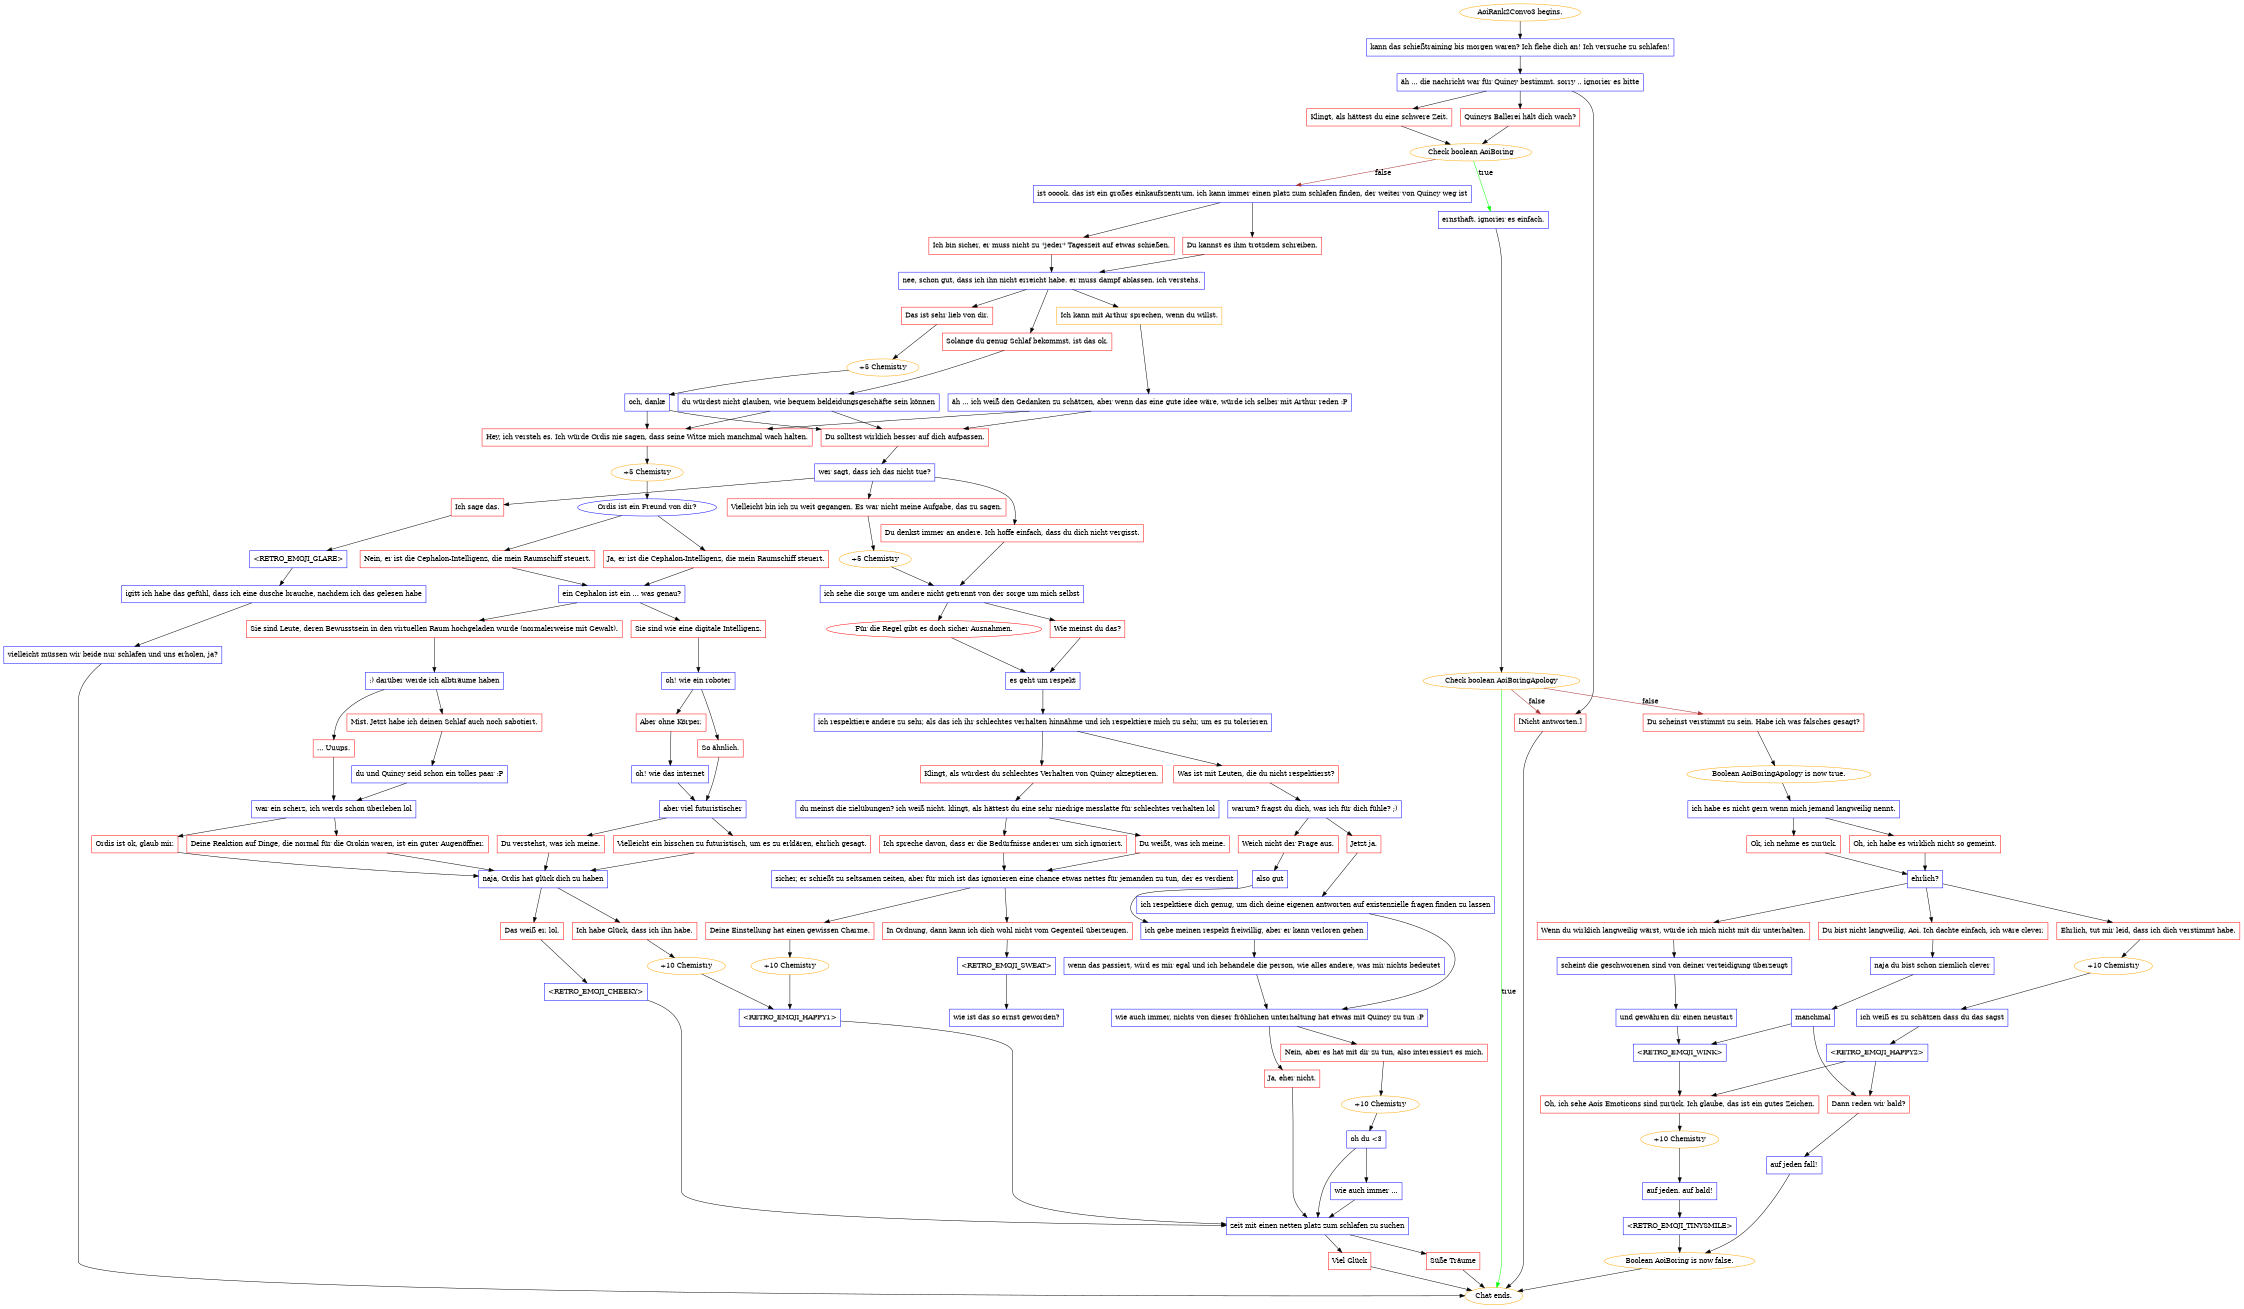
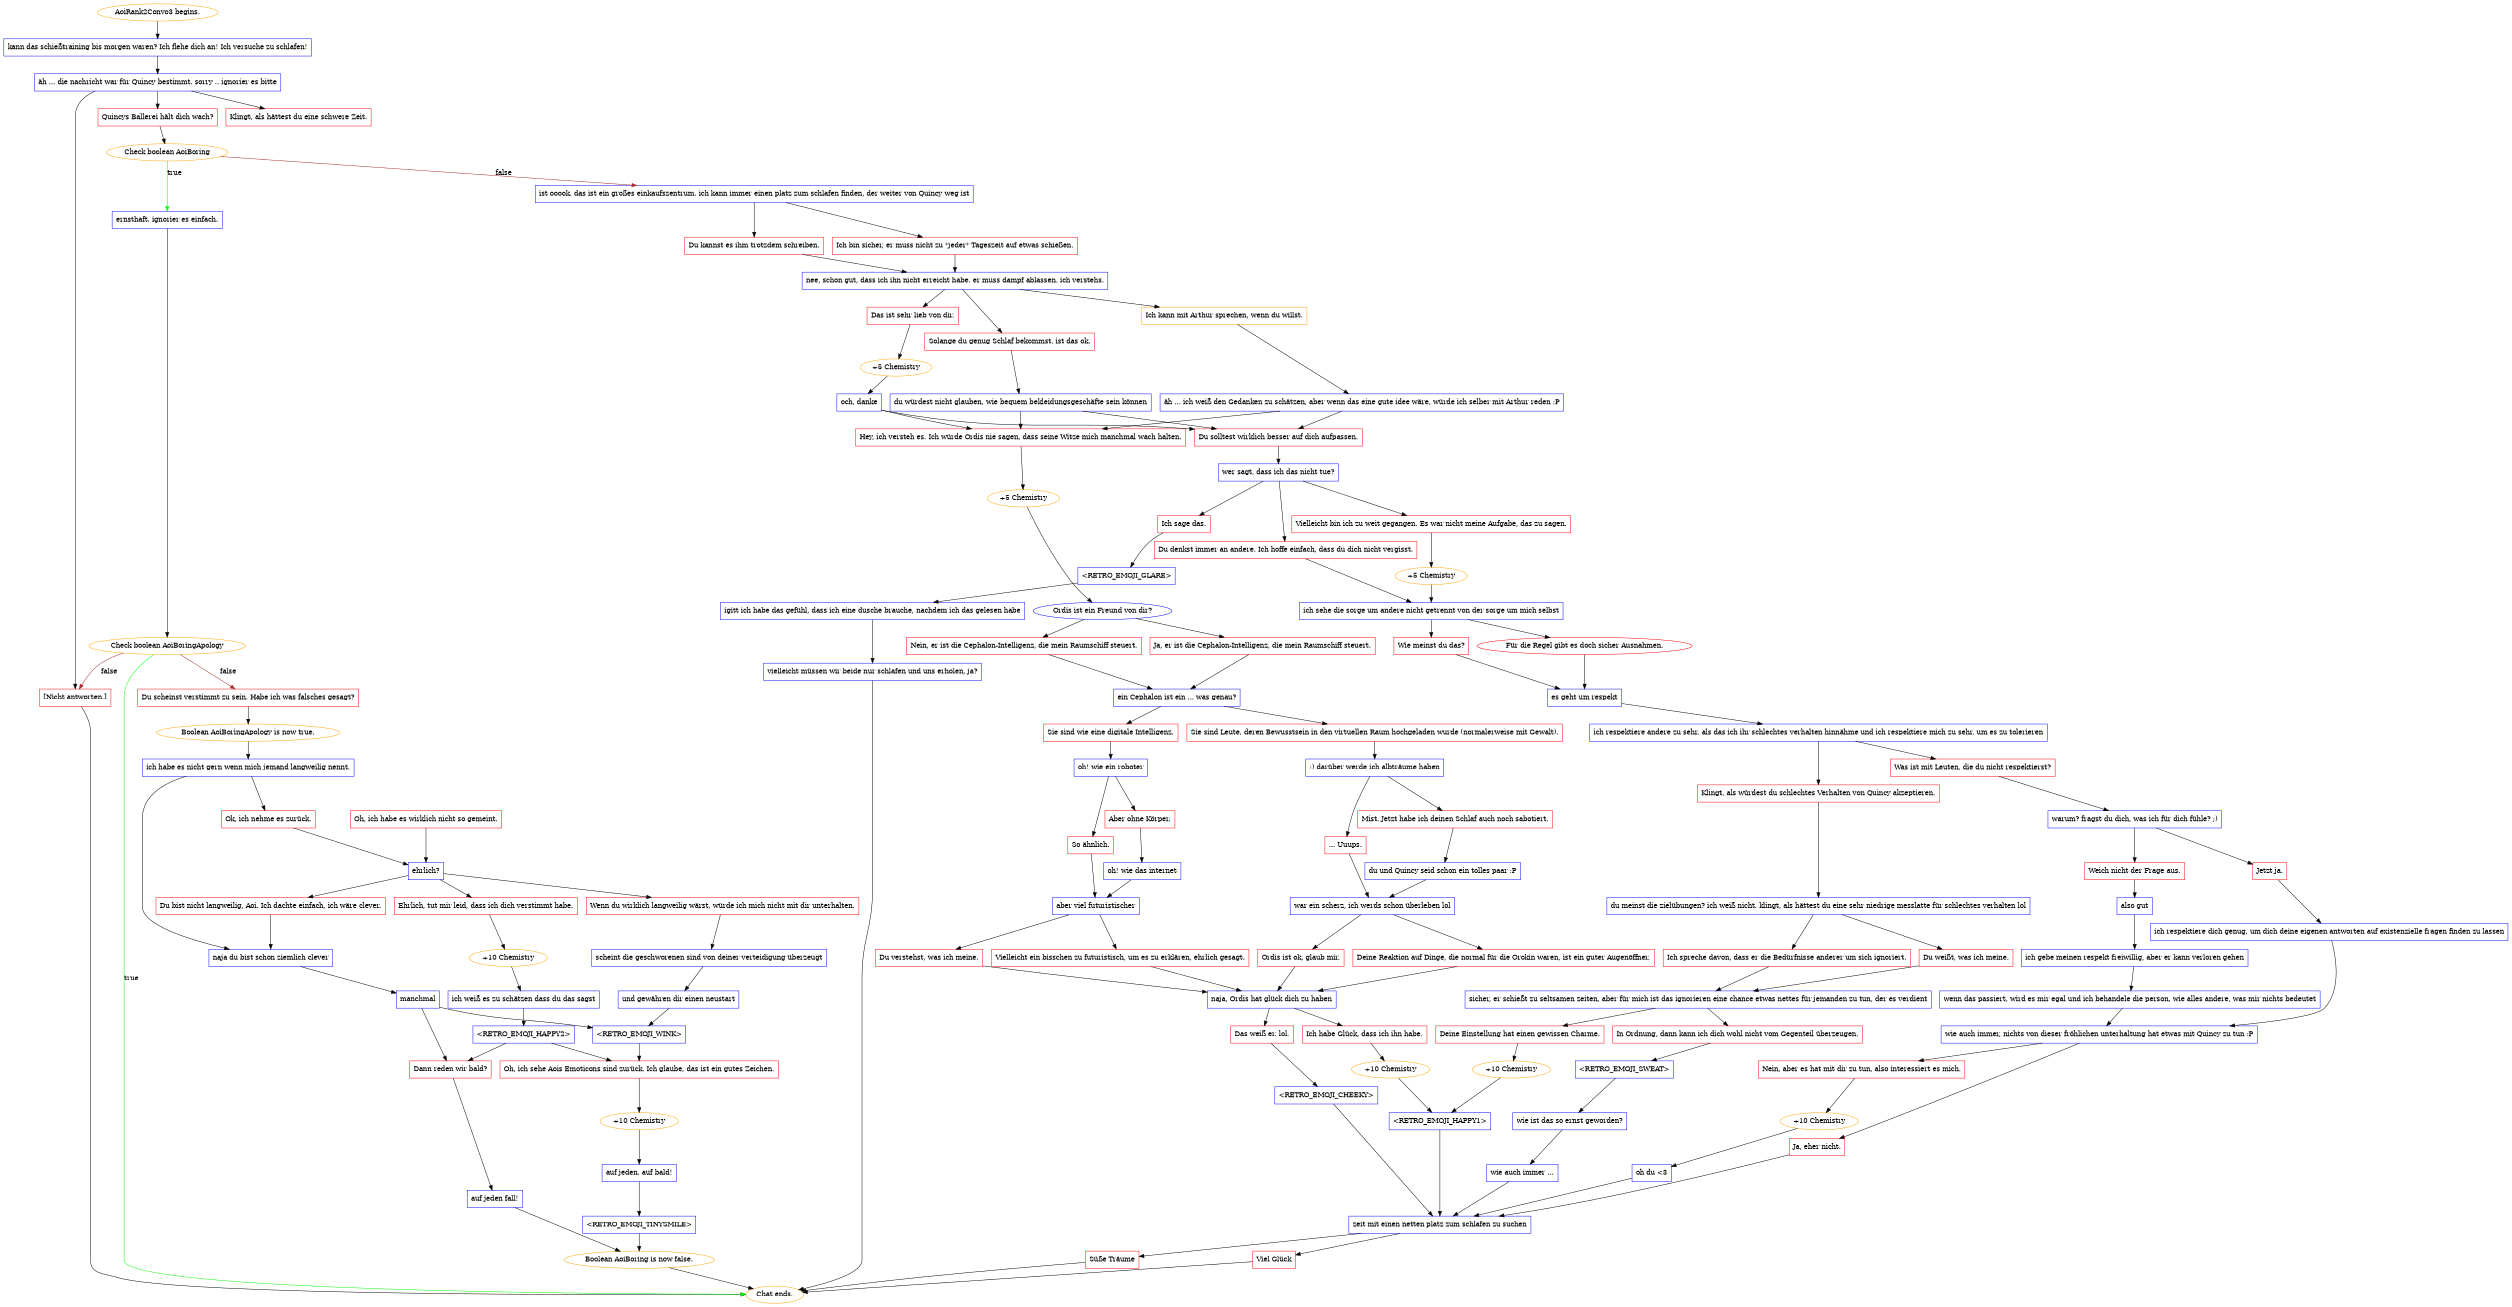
(1423, 134) -> none
(1857, 826) -> (142, 878)
(1366, 1163) -> (1548, 1145)
